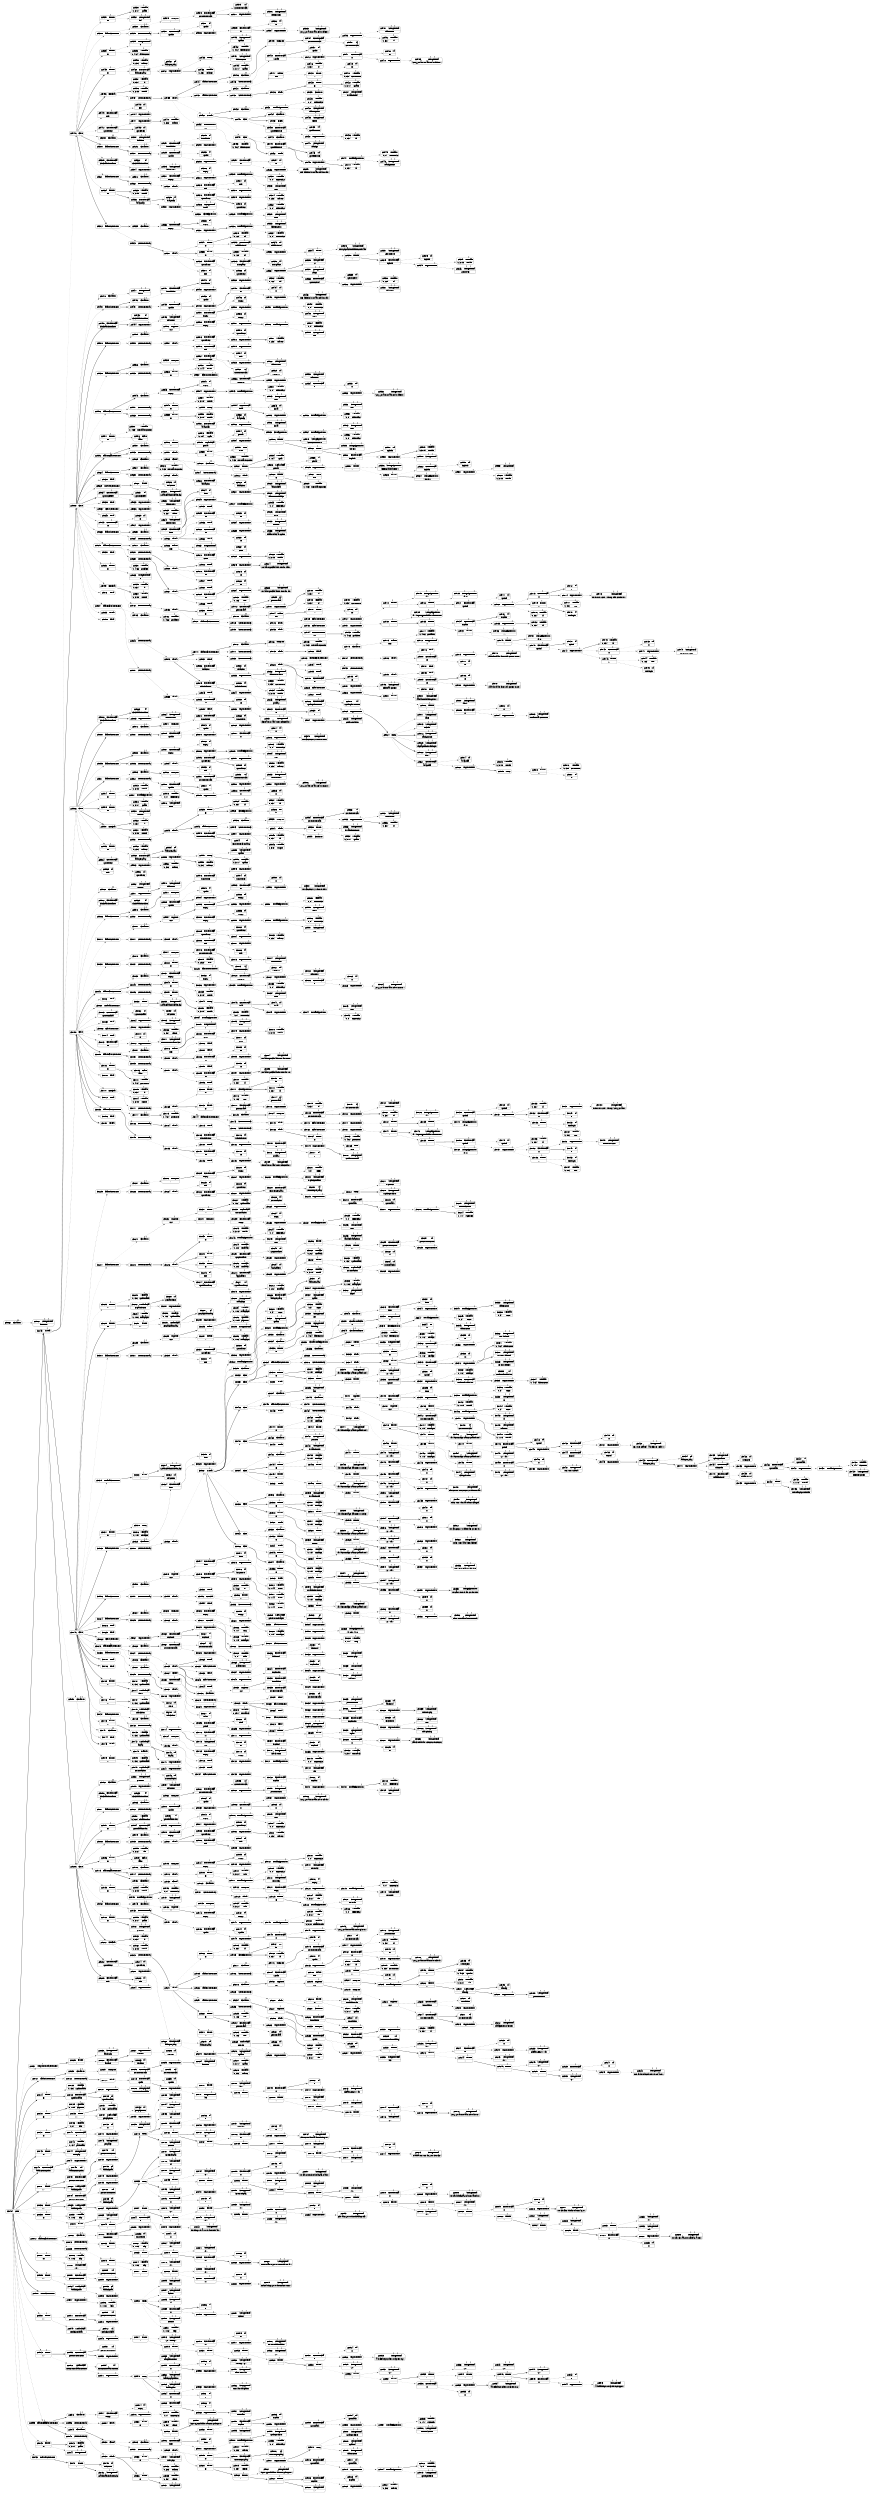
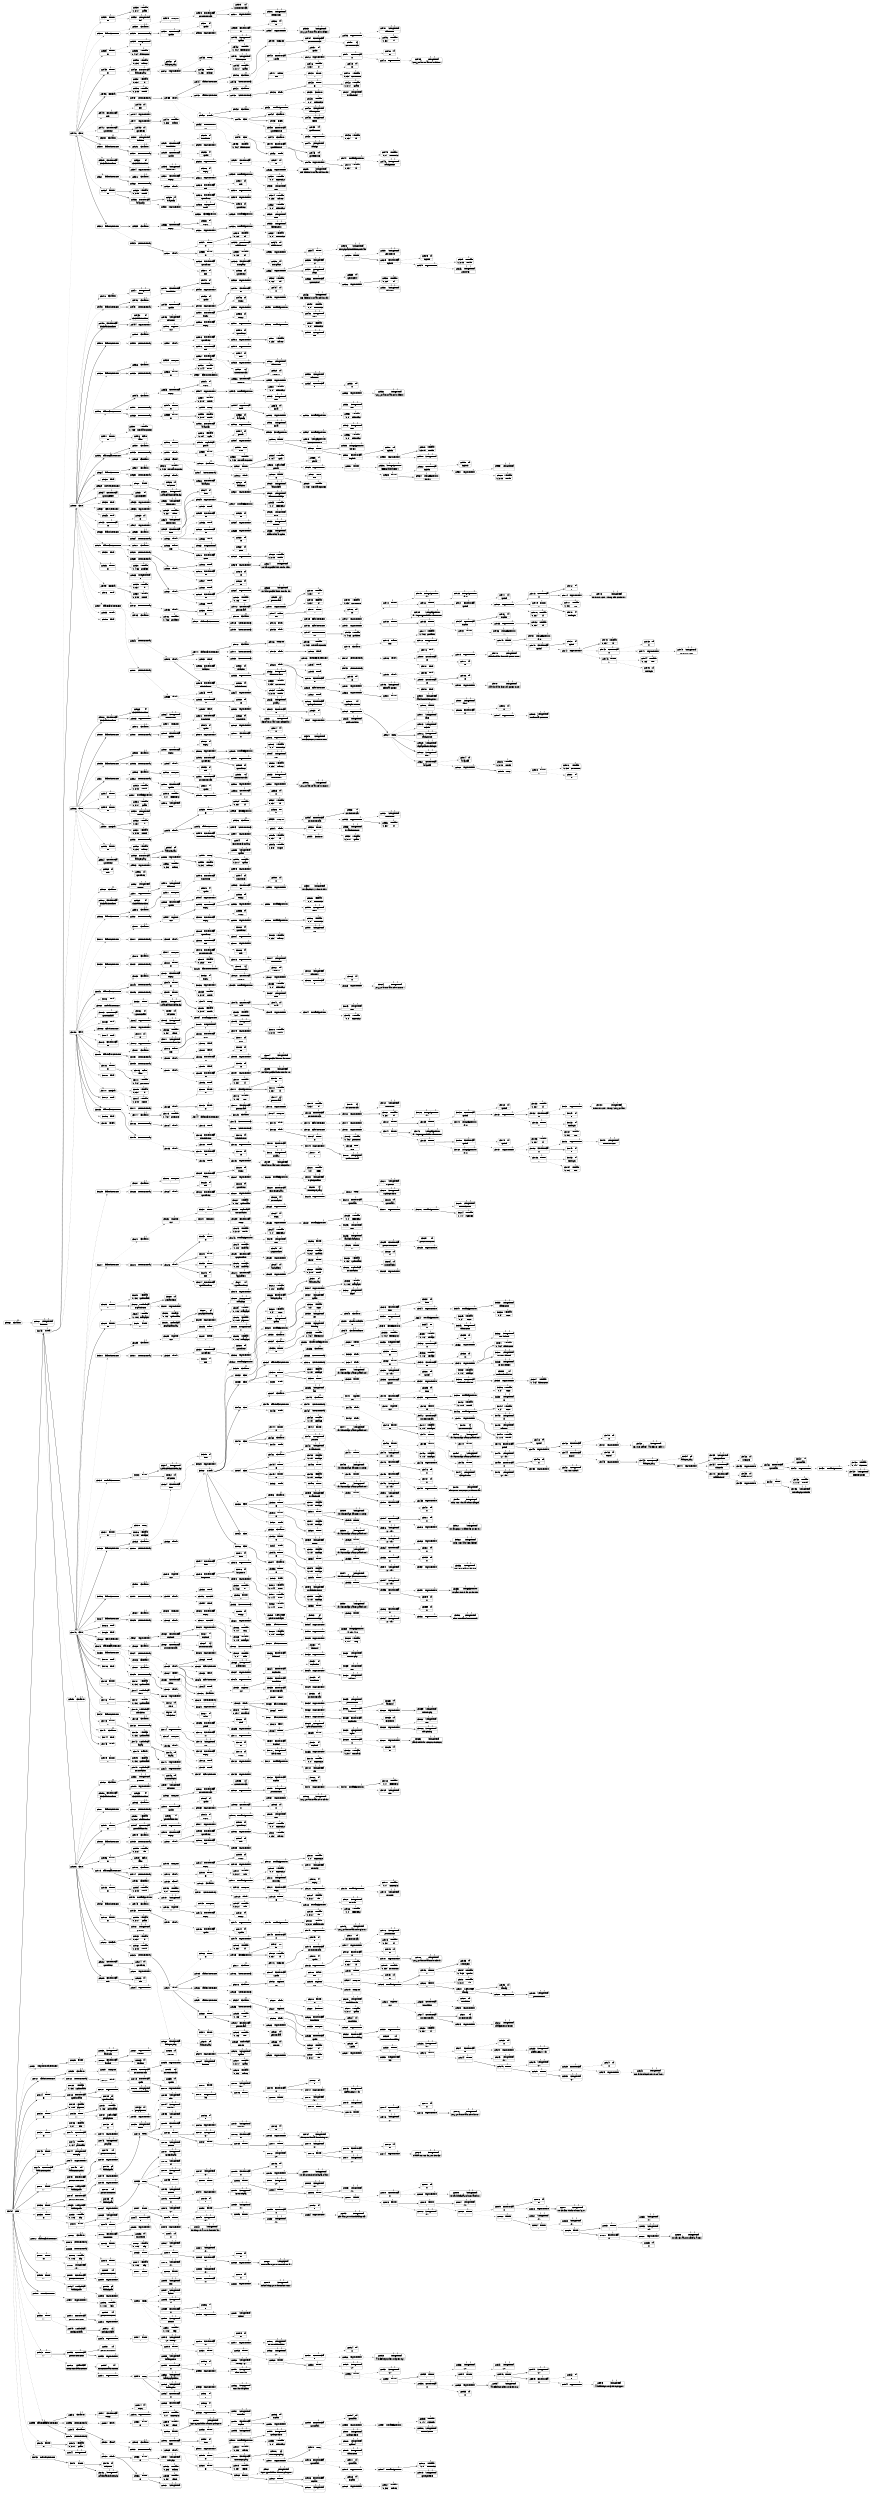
(221, 1328) -> (221, 1334)
none -> (314, 1476)
(153, 2305) -> (153, 2305)
(171, 2359) -> (171, 2359)
